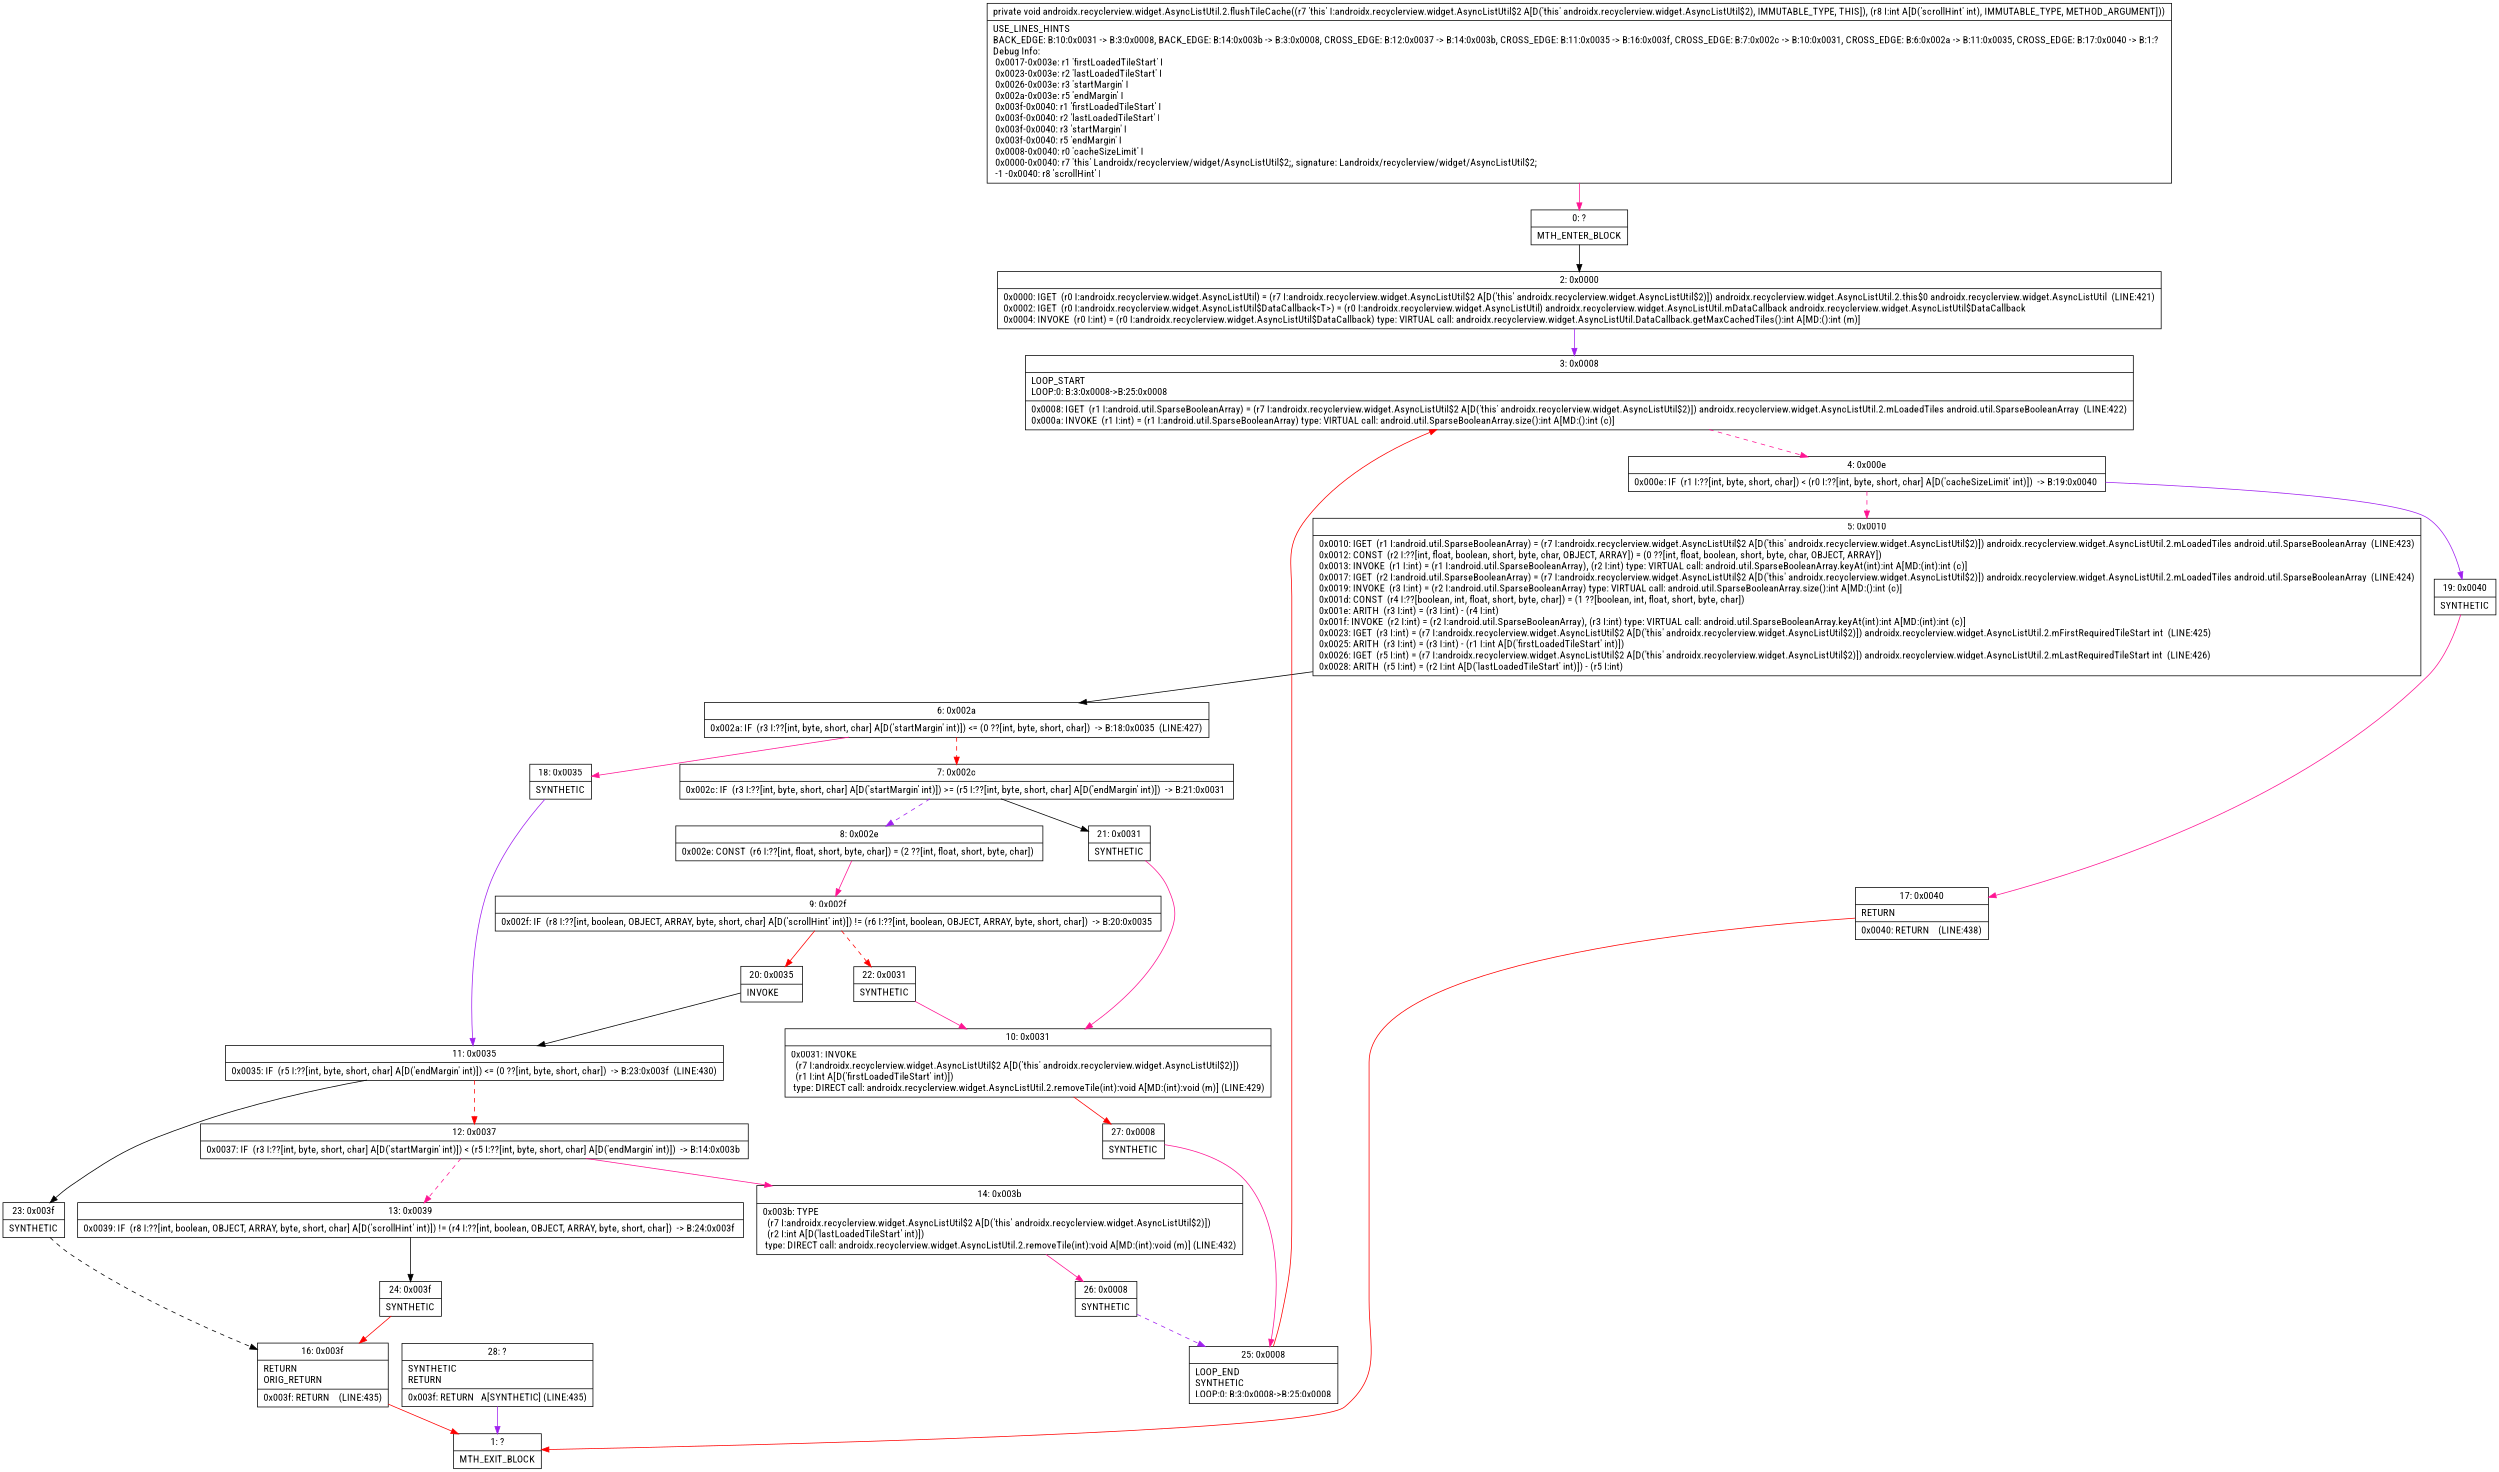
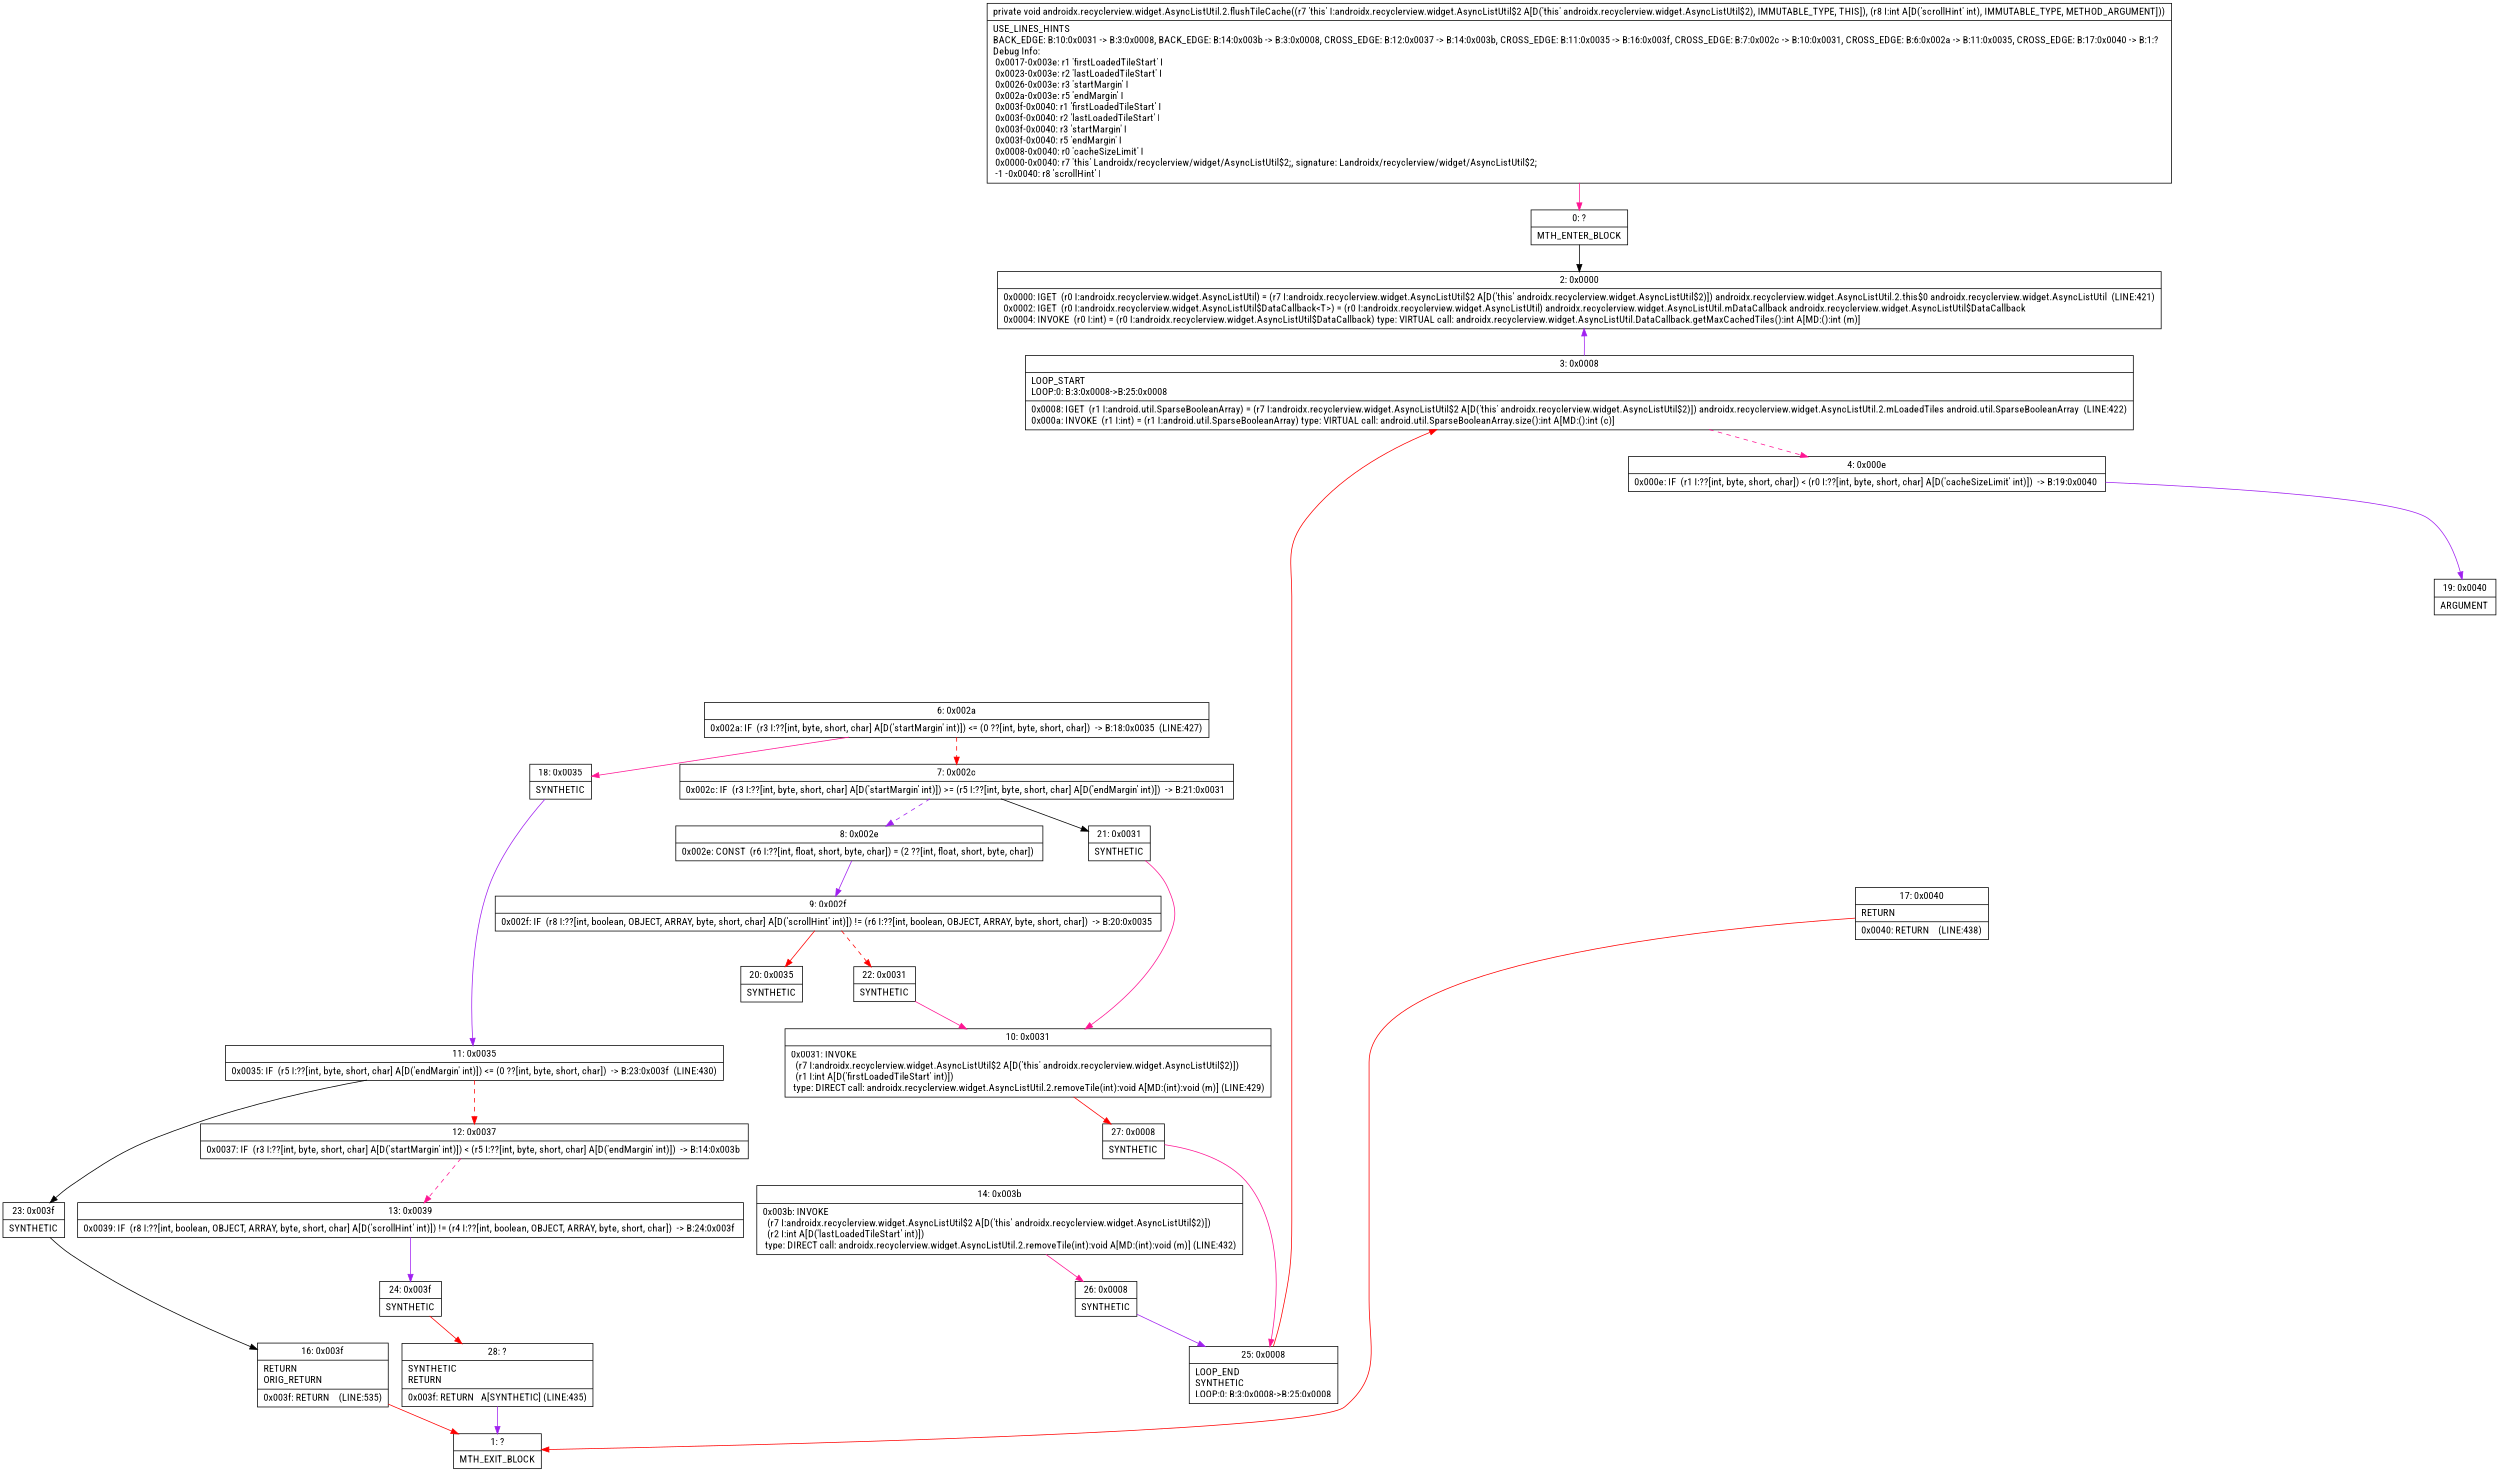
(1574, 338) -> (1584, 346)
(1867, 597) -> none
(2465, 606) -> (2464, 606)
(2257, 796) -> none
(845, 875) -> (845, 875)
(763, 993) -> (772, 993)
(643, 1018) -> none
(675, 1172) -> none
(793, 1212) -> (798, 1212)
(411, 1256) -> (411, 1256)
(146, 1299) -> (146, 1299)
(378, 1327) -> (443, 1327)
(1168, 1329) -> (1168, 1329)
(323, 1398) -> (323, 1398)
